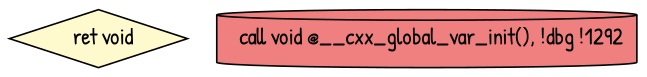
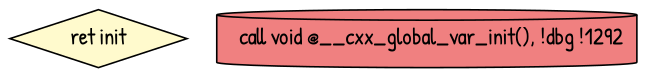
(98, 39) -> (98, 39)
